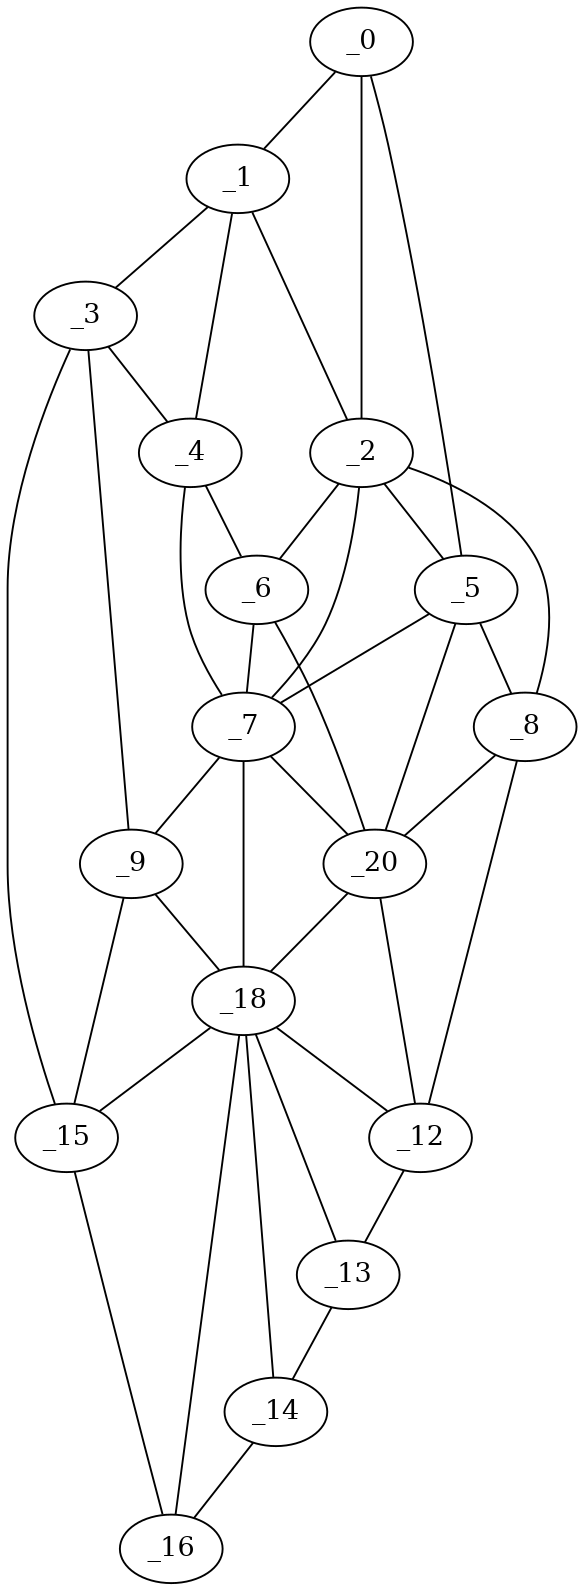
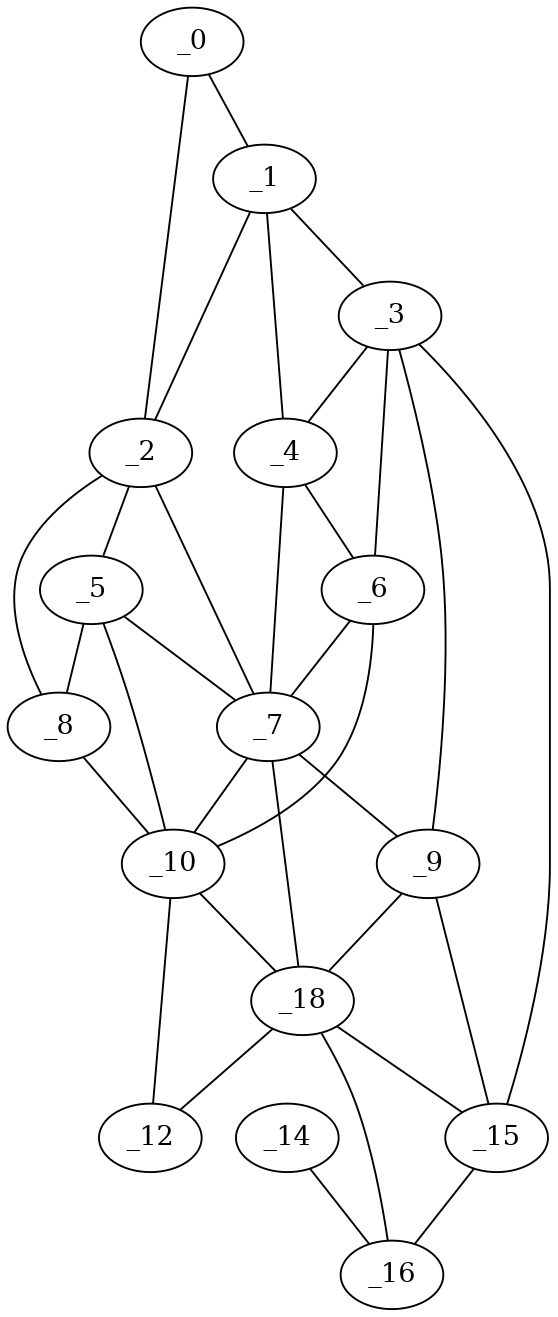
(422, 315) -> none
(309, 521) -> (382, 453)
(375, 864) -> (173, 864)
(473, 932) -> none
(260, 1206) -> none
(348, 1275) -> none
